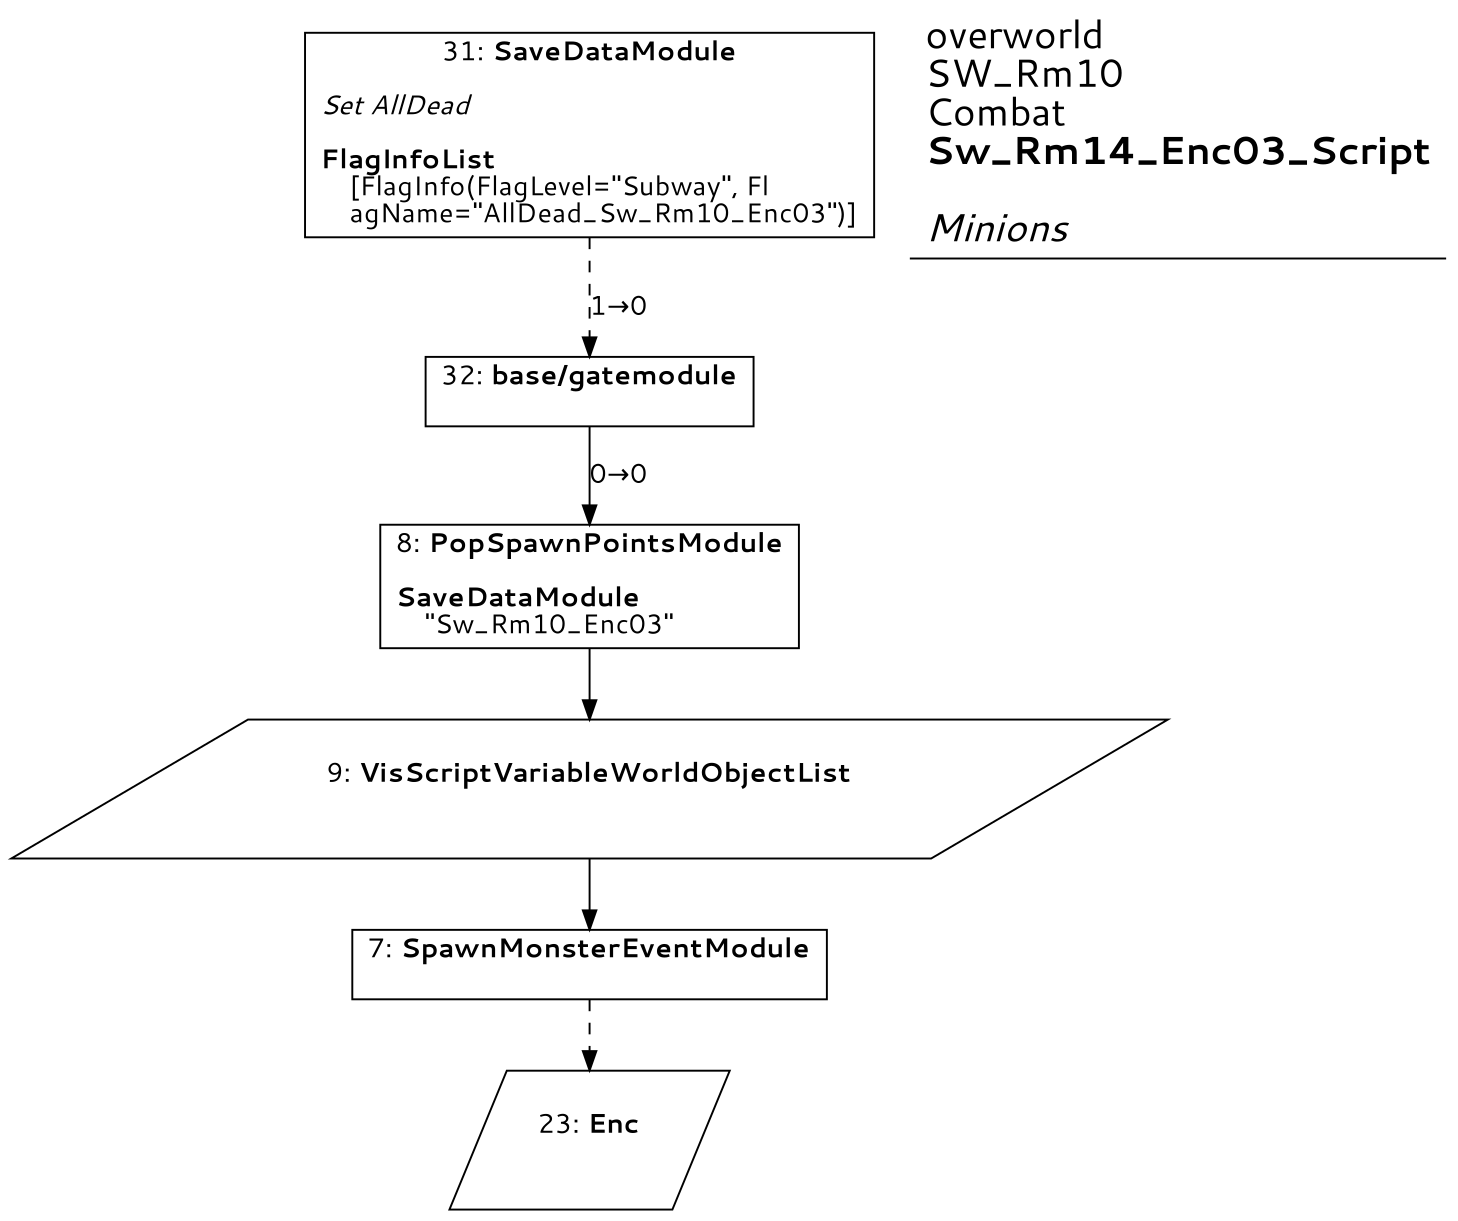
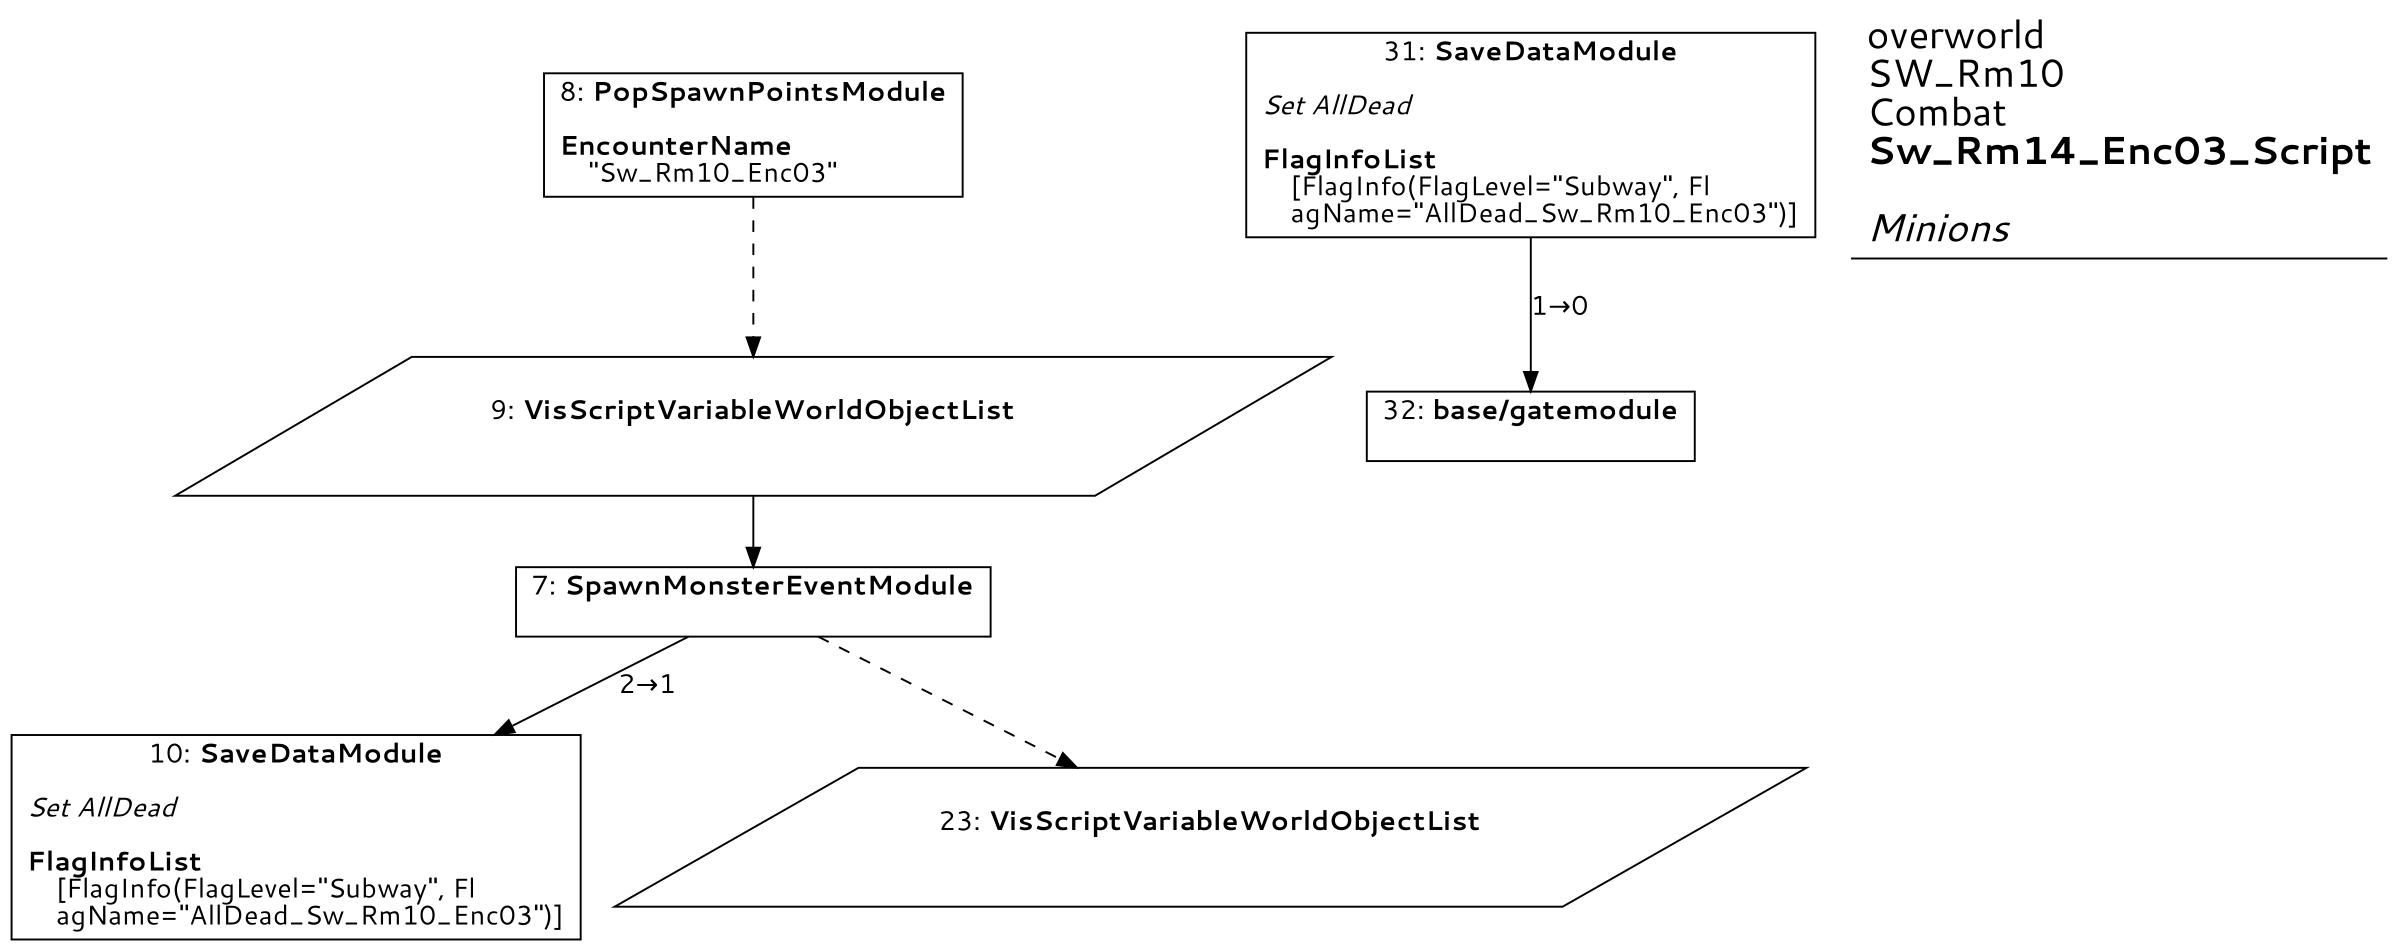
(590, 287) -> (1531, 305)
(590, 466) -> none
(518, 598) -> (676, 147)
(590, 674) -> (753, 267)
none -> (296, 837)
(615, 1125) -> (1236, 822)
